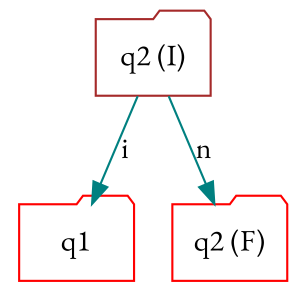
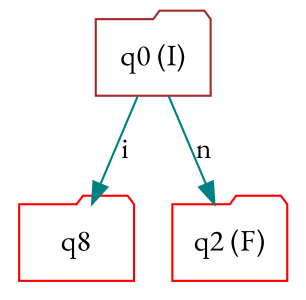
(153, 57) -> (153, 57)
(77, 243) -> (77, 243)
